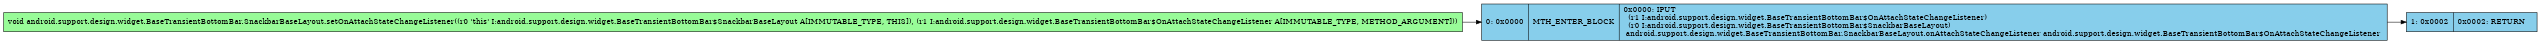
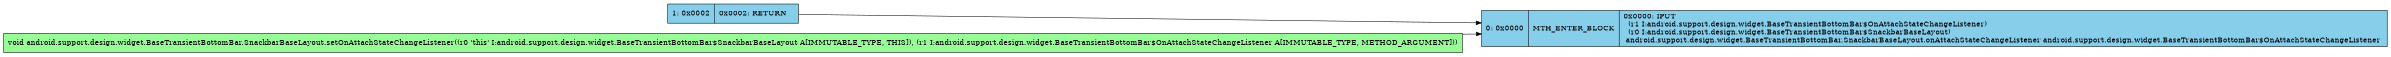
(2394, 22) -> (1137, 19)
